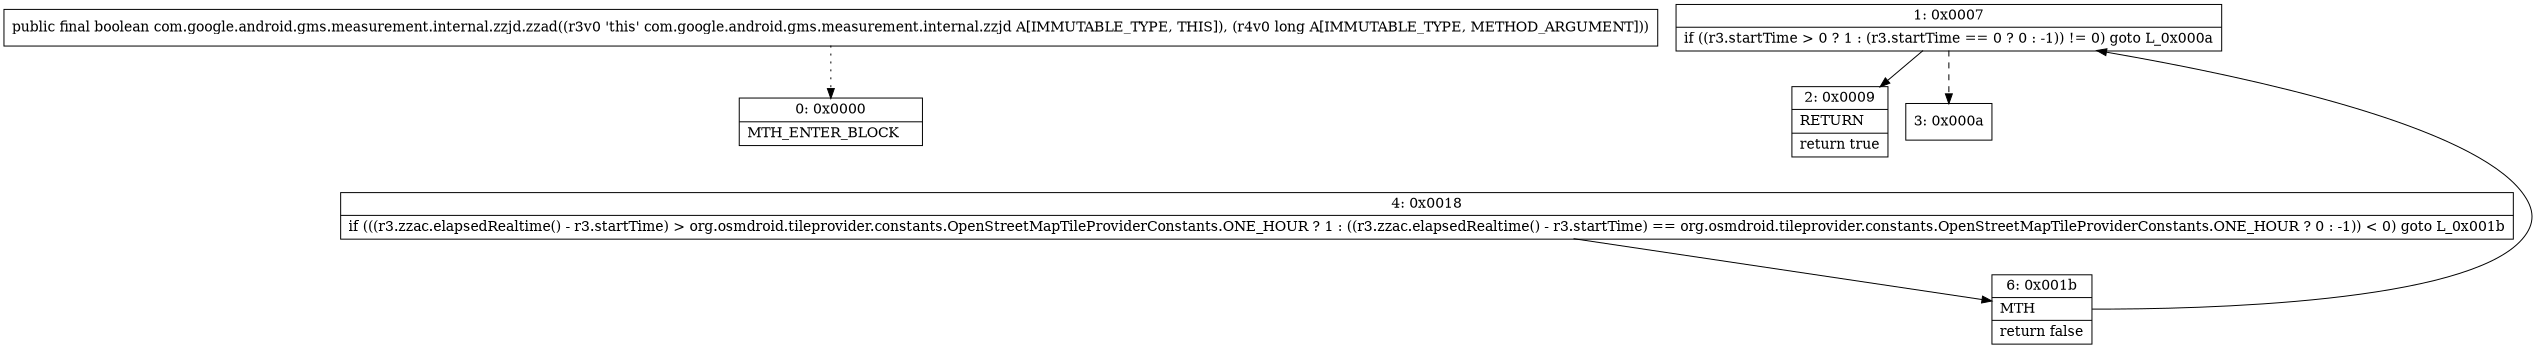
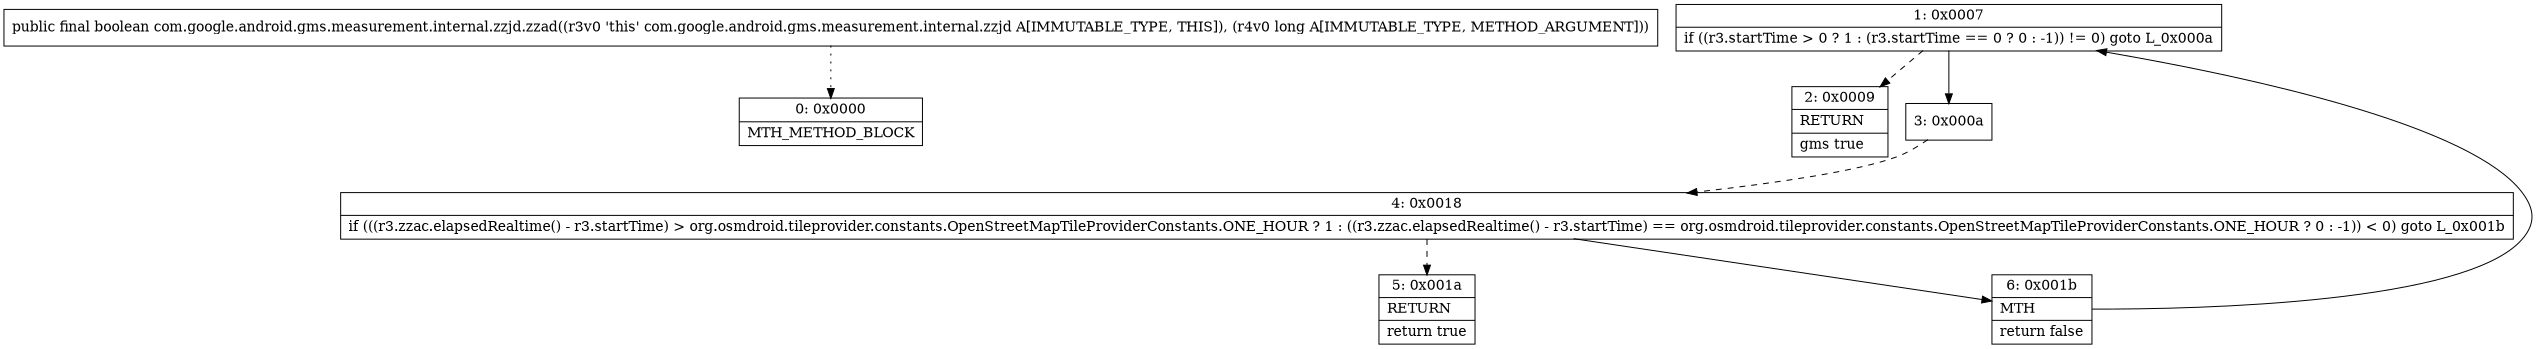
(1905, 65) -> (1905, 65)
(1949, 72) -> (1949, 72)
(823, 133) -> (831, 133)
(1840, 145) -> (1832, 145)
none -> (1815, 176)
none -> (1427, 309)
